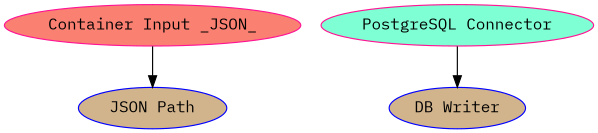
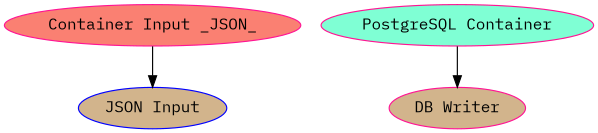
(457, 25) -> (457, 25)
(153, 108) -> (153, 108)
(457, 108) -> (457, 108)
